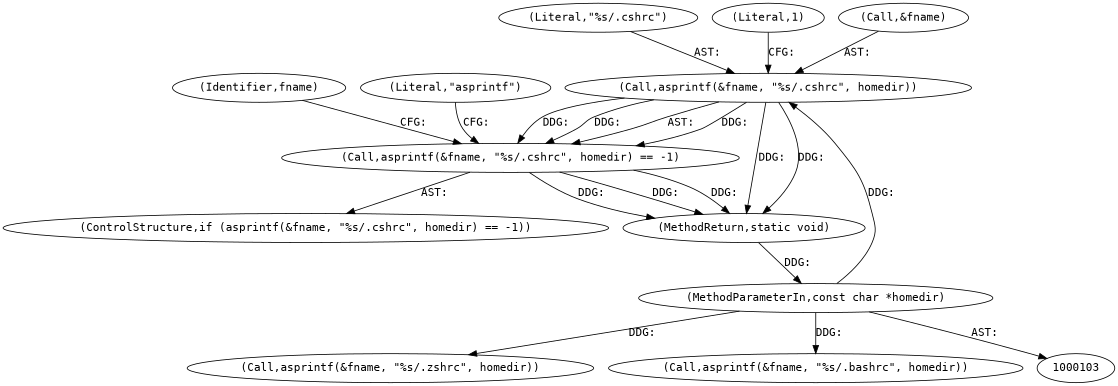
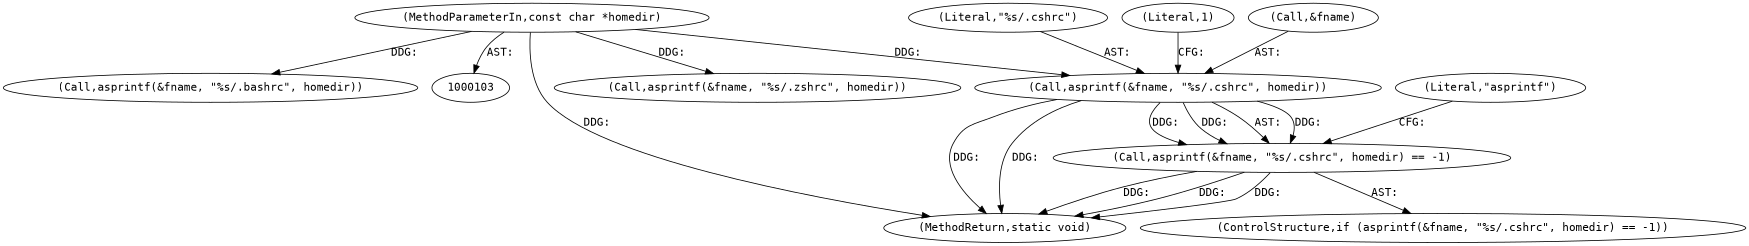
(259, 88) -> none
(777, 260) -> (693, 168)
